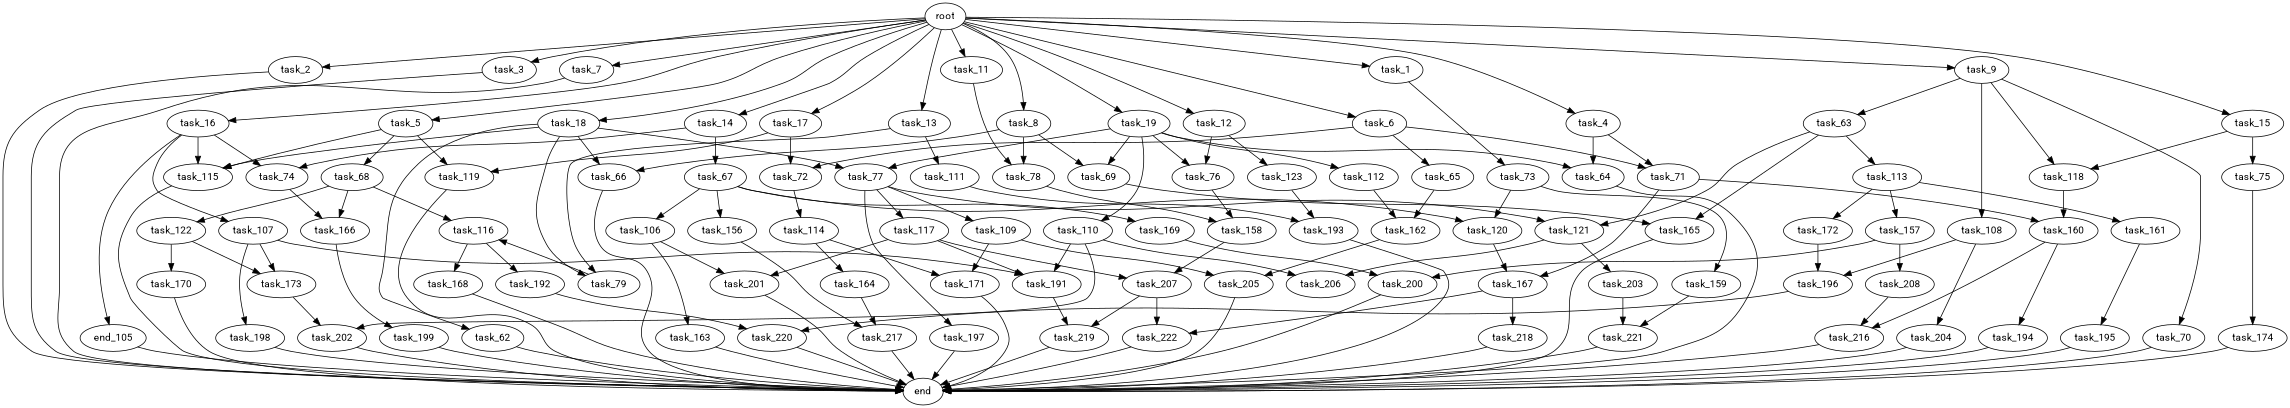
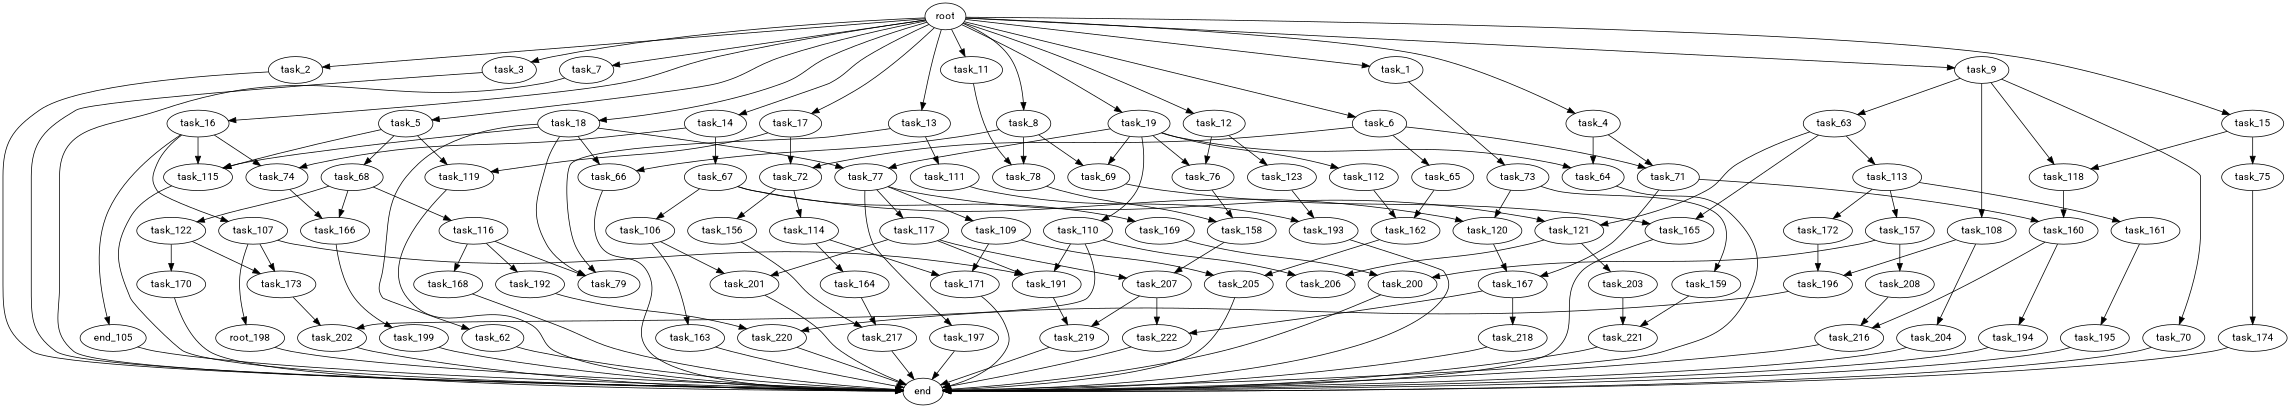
(718, 200) -> (759, 202)
(545, 257) -> (536, 258)
(250, 338) -> (250, 338)
